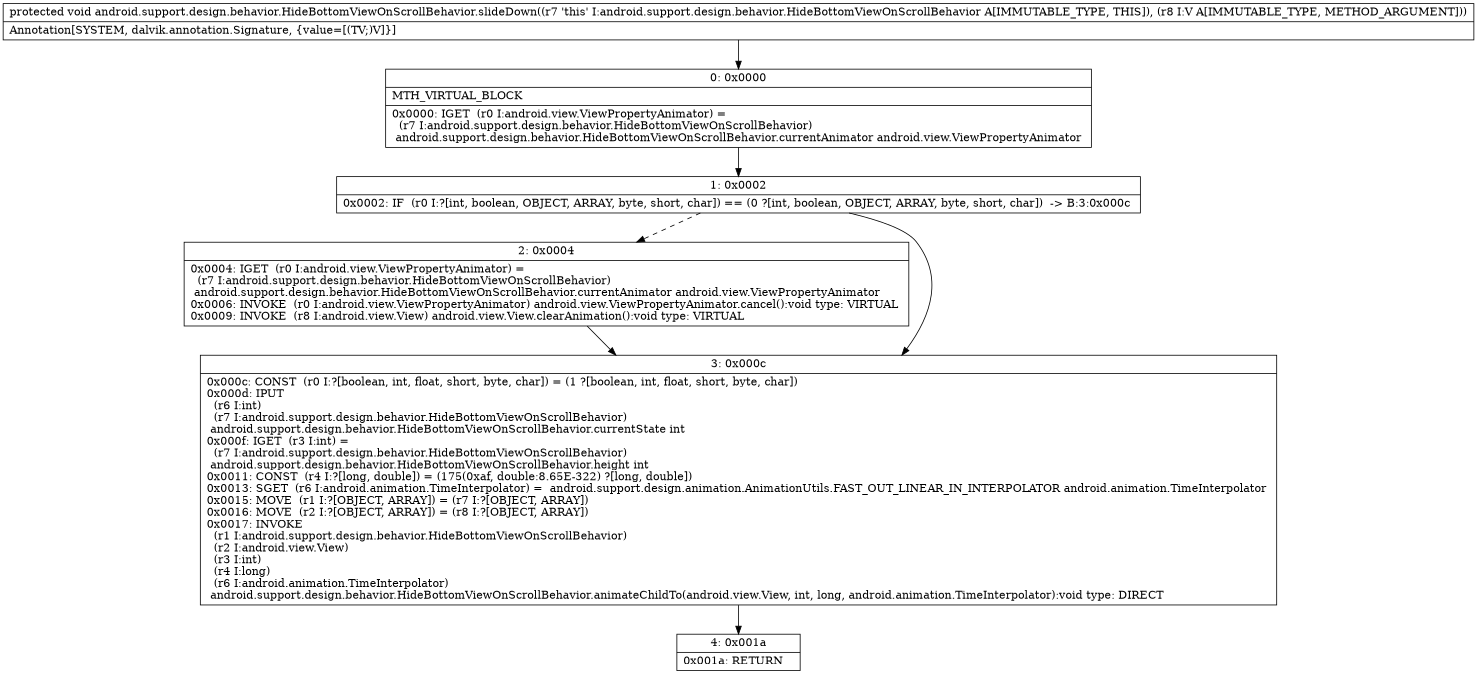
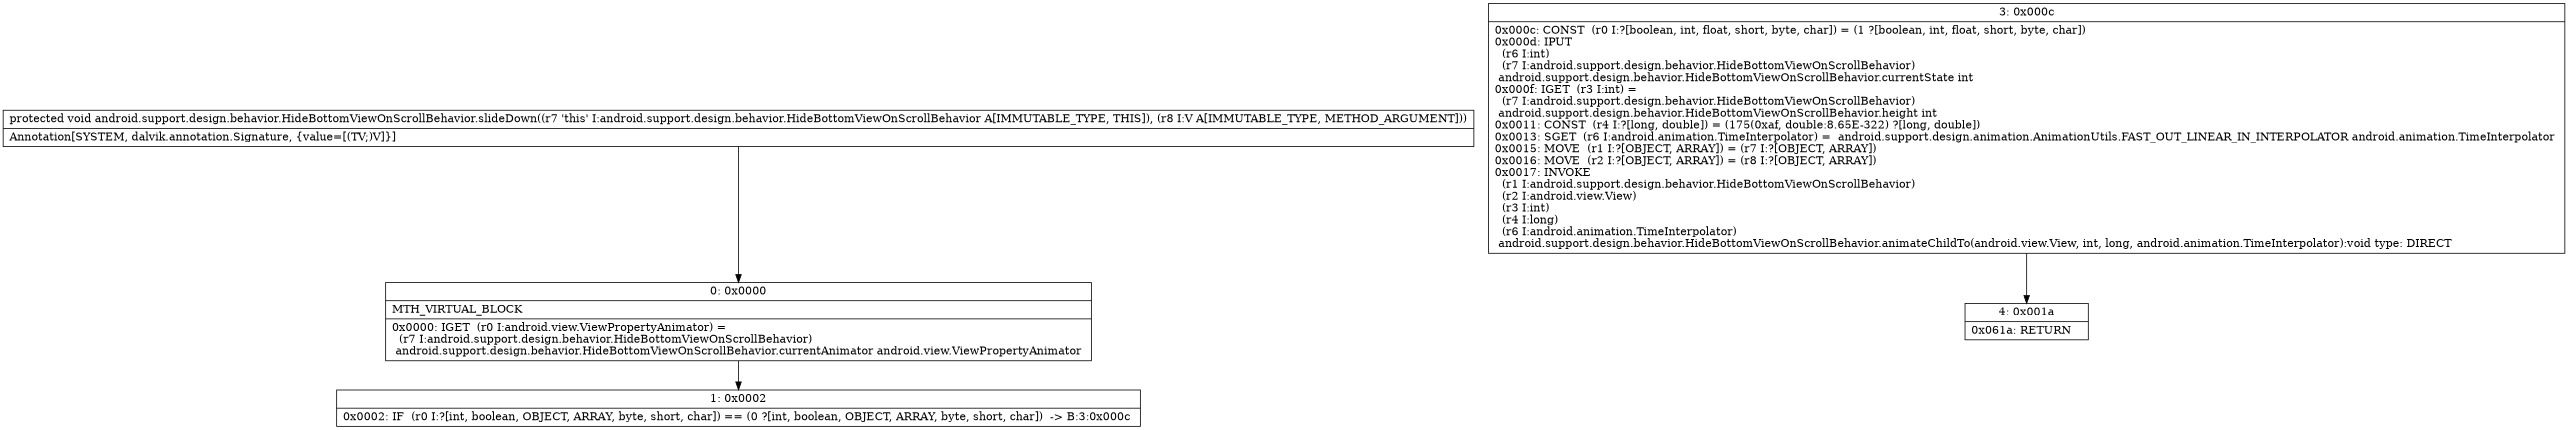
(927, 260) -> none
(546, 284) -> none
(739, 661) -> (2027, 330)
